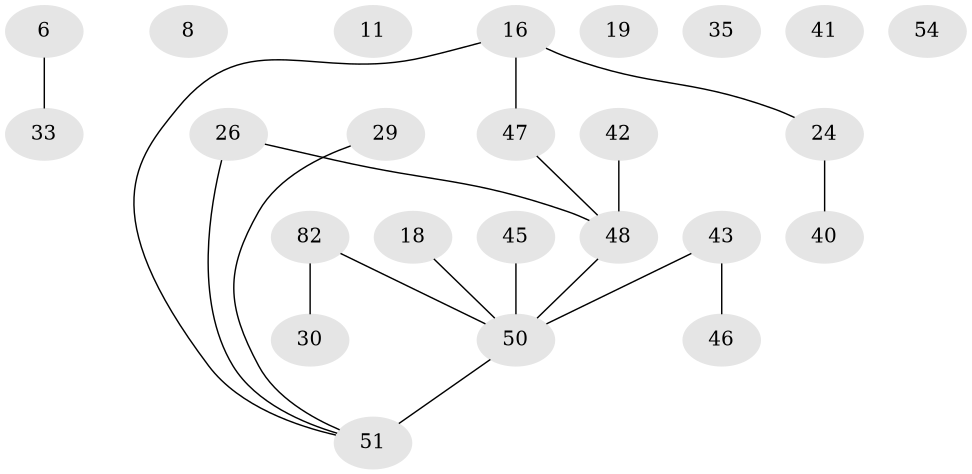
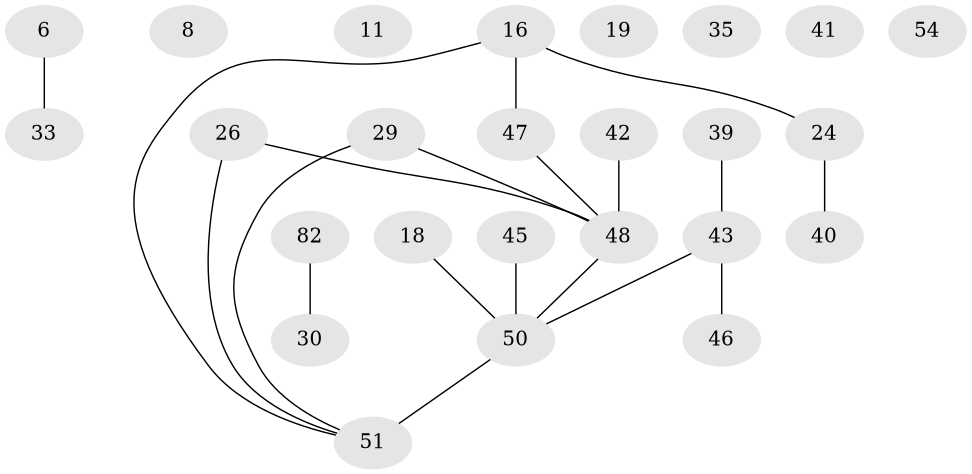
none -> (722, 134)
none -> (499, 182)
(413, 289) -> none
